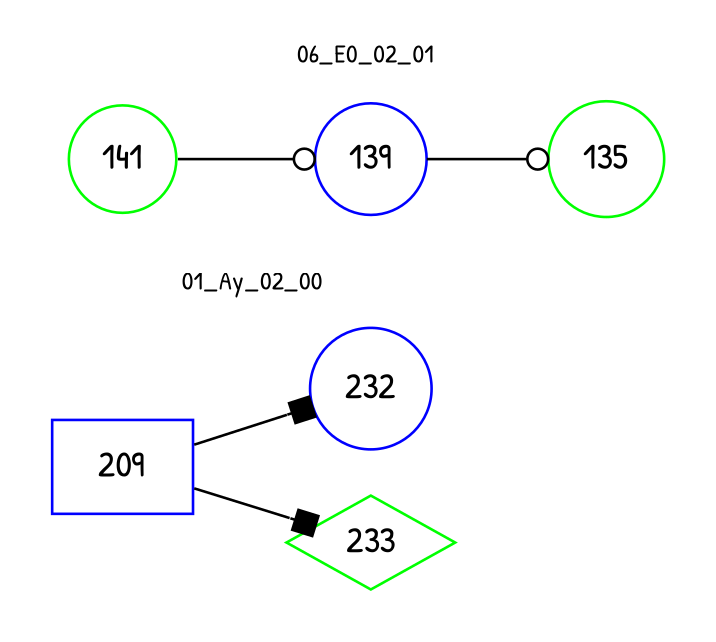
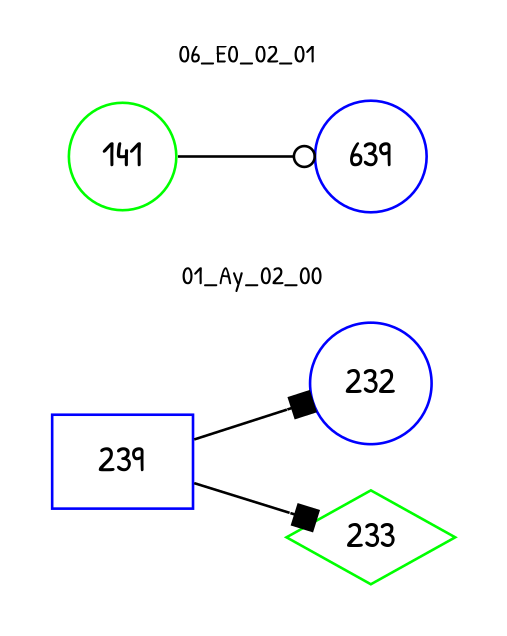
(371, 159) -> (371, 156)
(606, 159) -> none
(123, 467) -> (123, 462)
